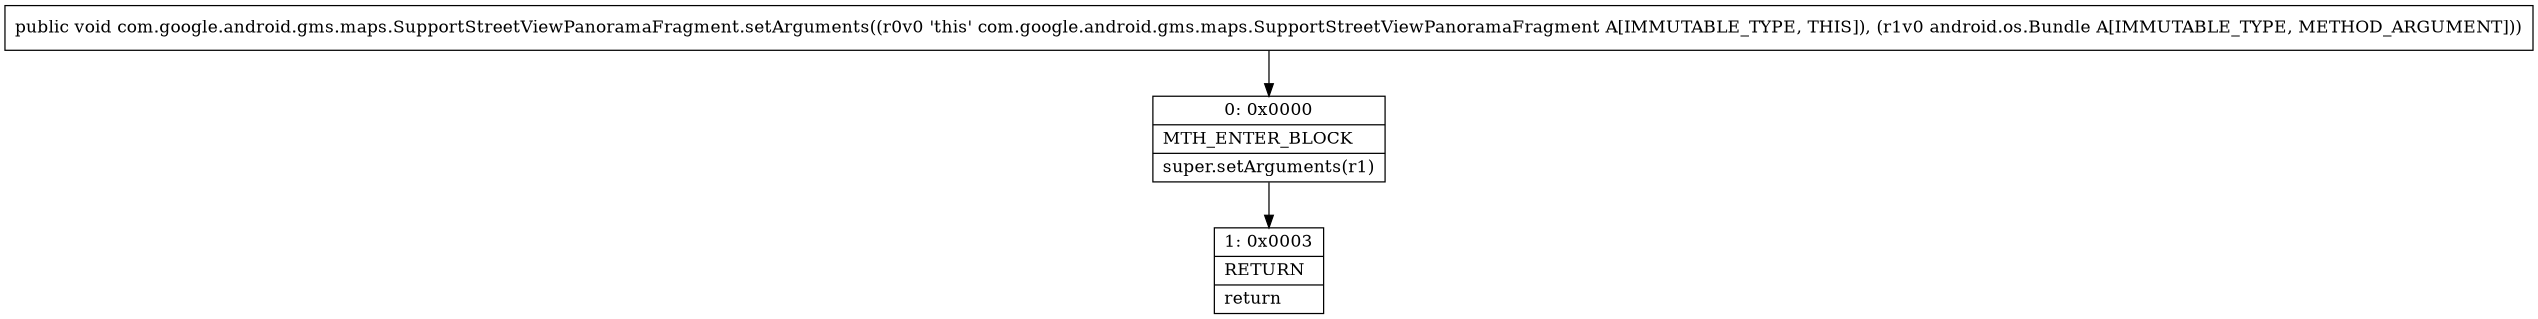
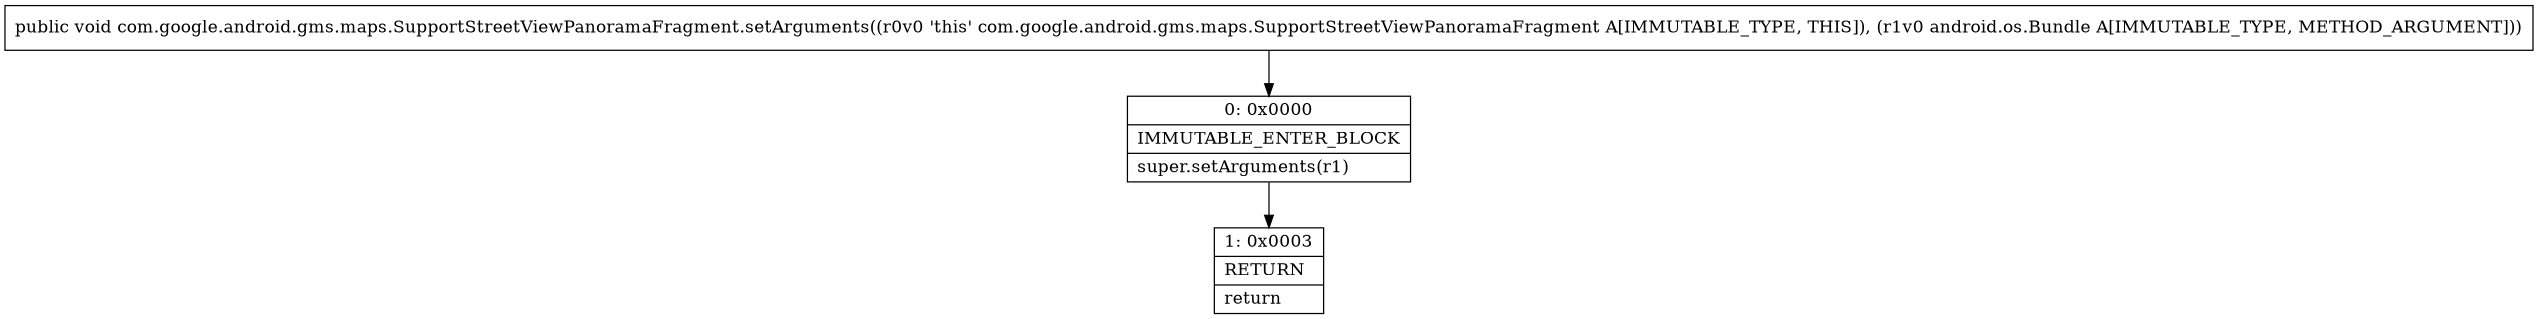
(1258, 138) -> (1269, 138)
